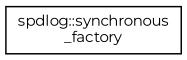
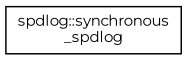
(94, 30) -> (94, 30)
